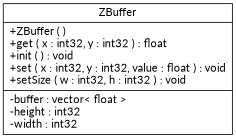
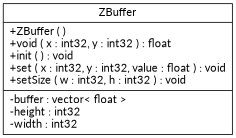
(89, 44) -> (91, 44)
